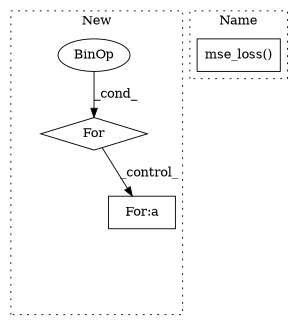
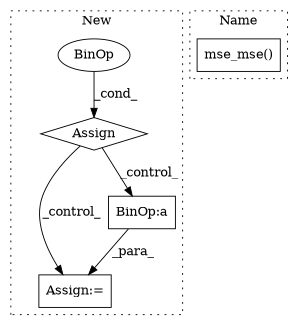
(239, 55) -> (239, 55)
(94, 134) -> (94, 134)
(142, 212) -> (142, 212)
none -> (75, 291)
